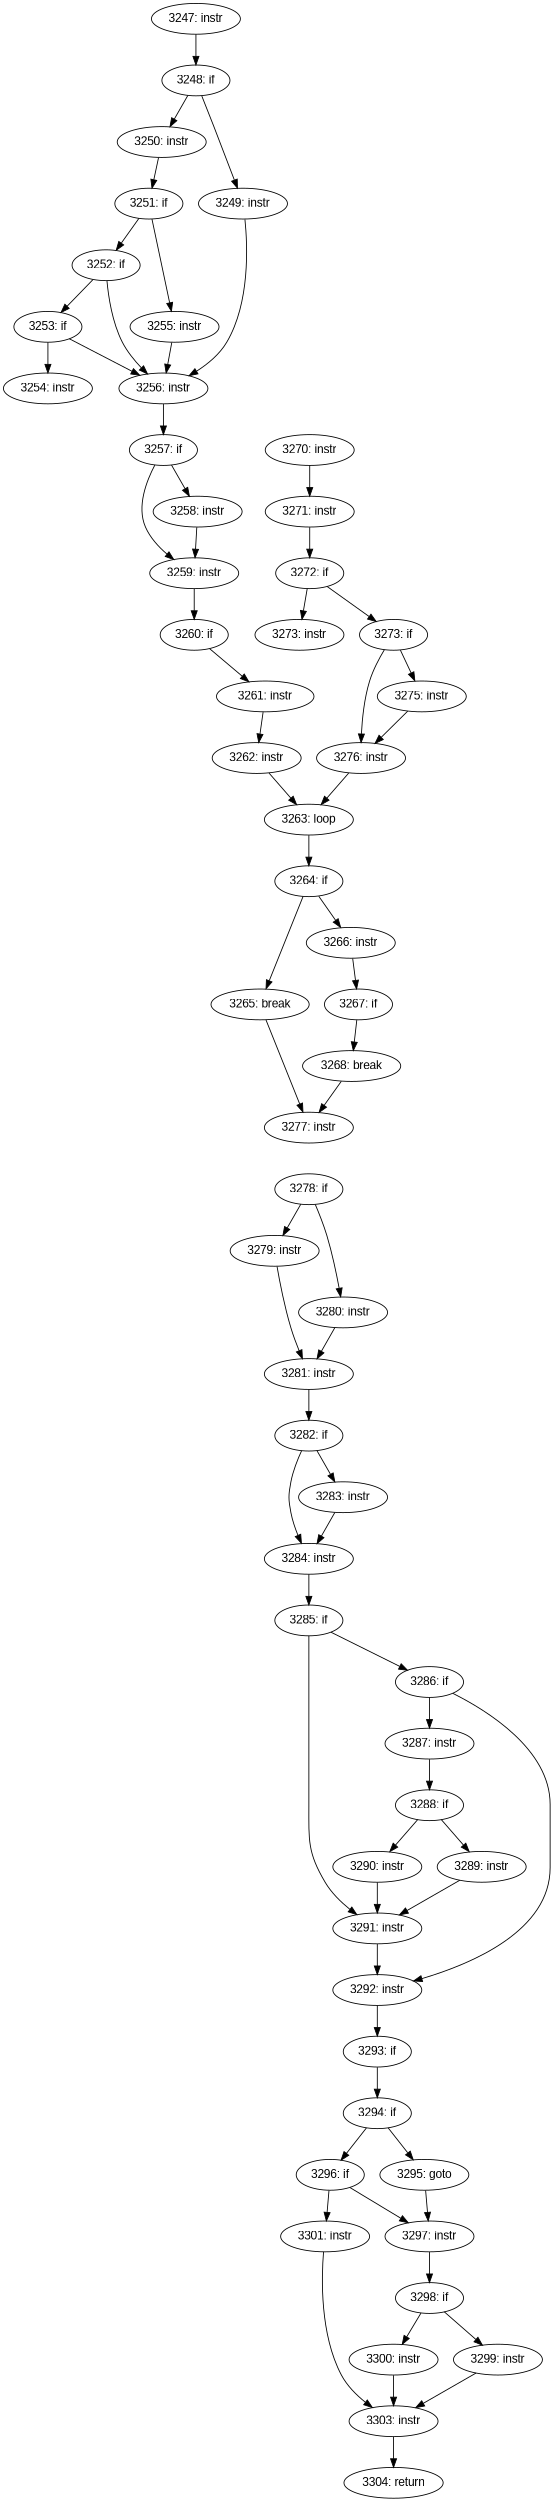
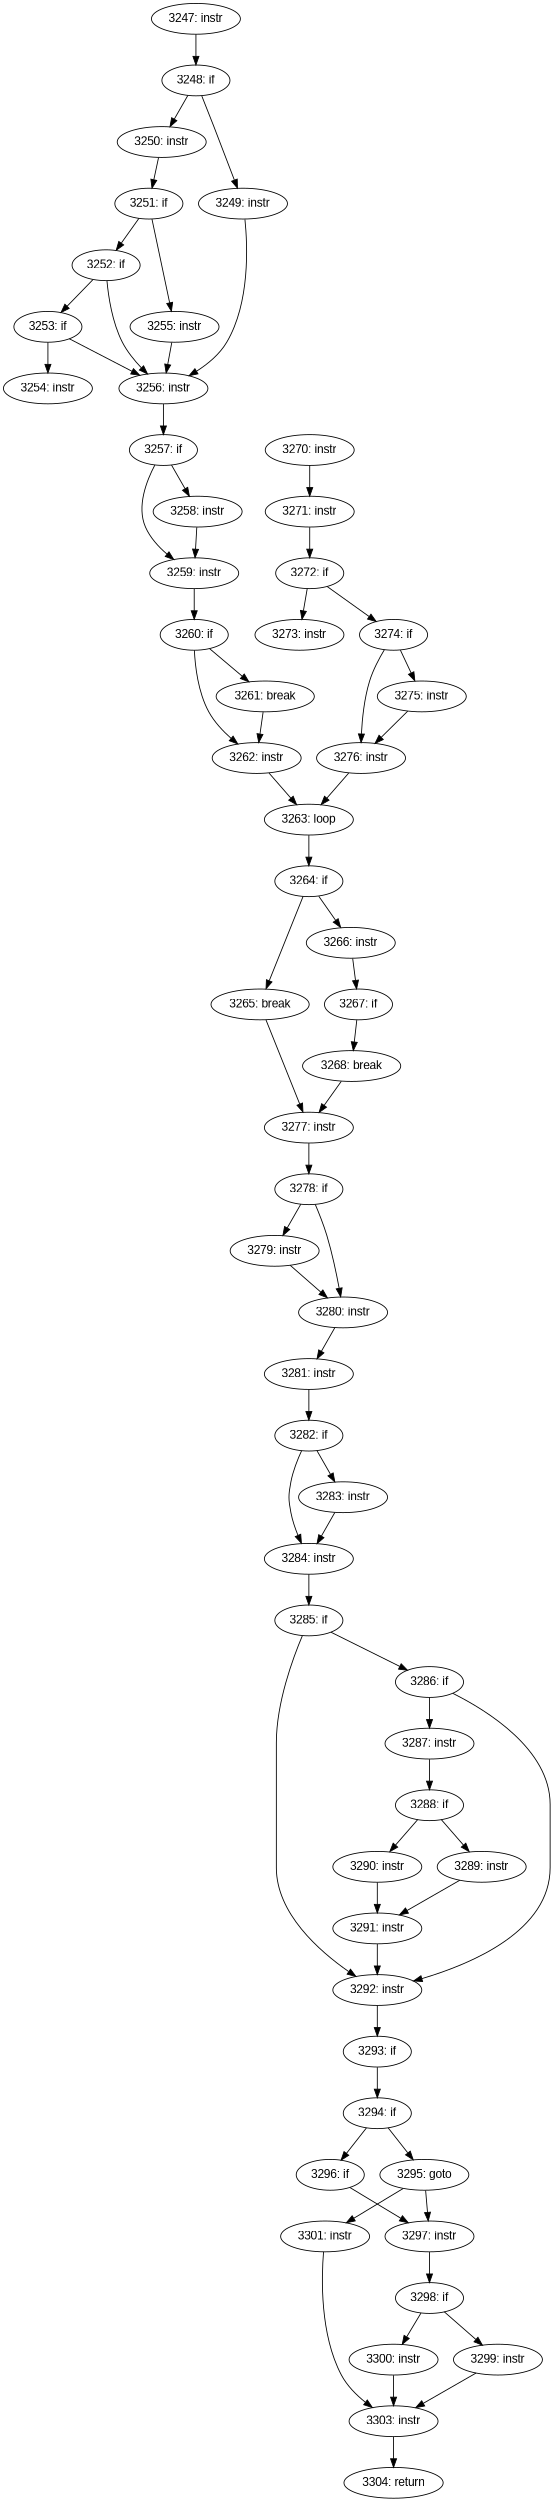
(394, 635) -> (394, 635)
(265, 696) -> (265, 696)
none -> (203, 699)
none -> (309, 1154)
(286, 1309) -> (305, 1279)
(309, 1779) -> (276, 1816)
(328, 2201) -> (383, 2200)
